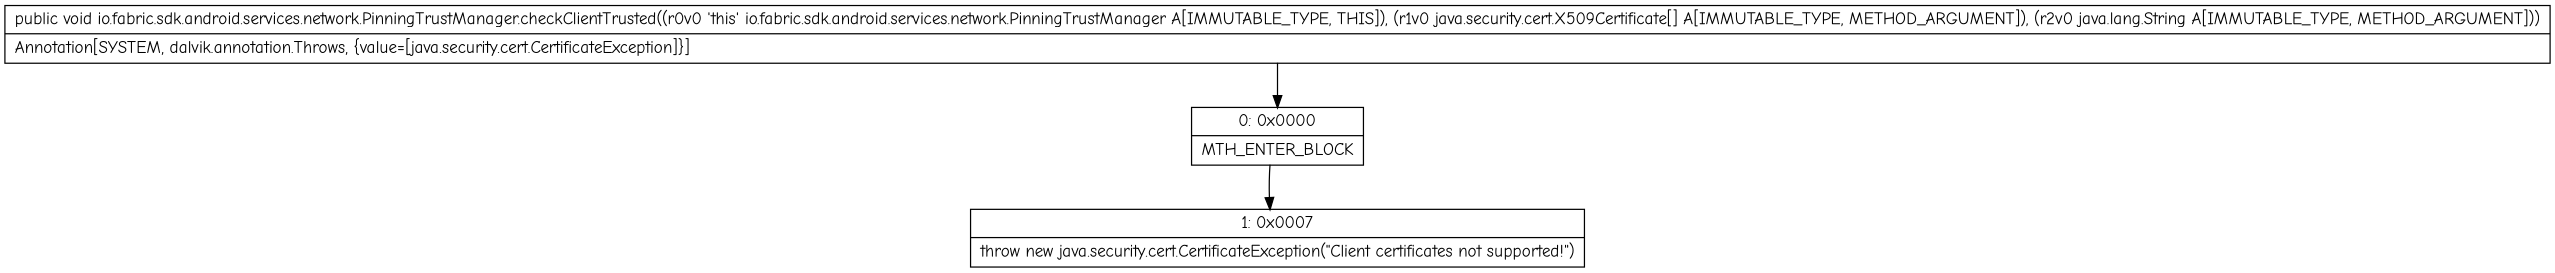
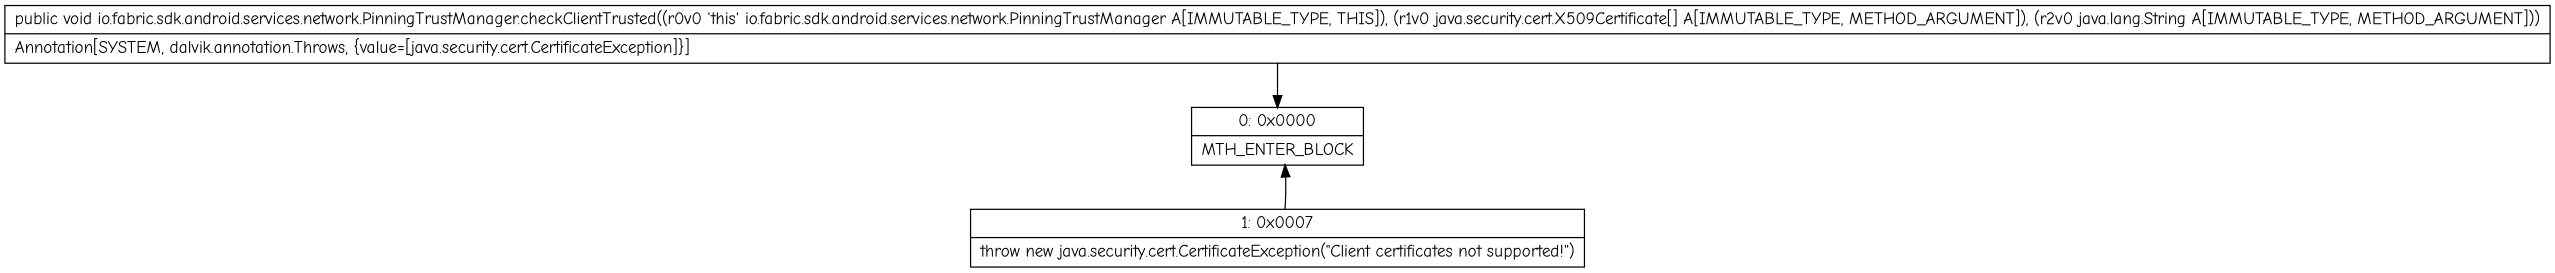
(1269, 181) -> (1286, 193)
